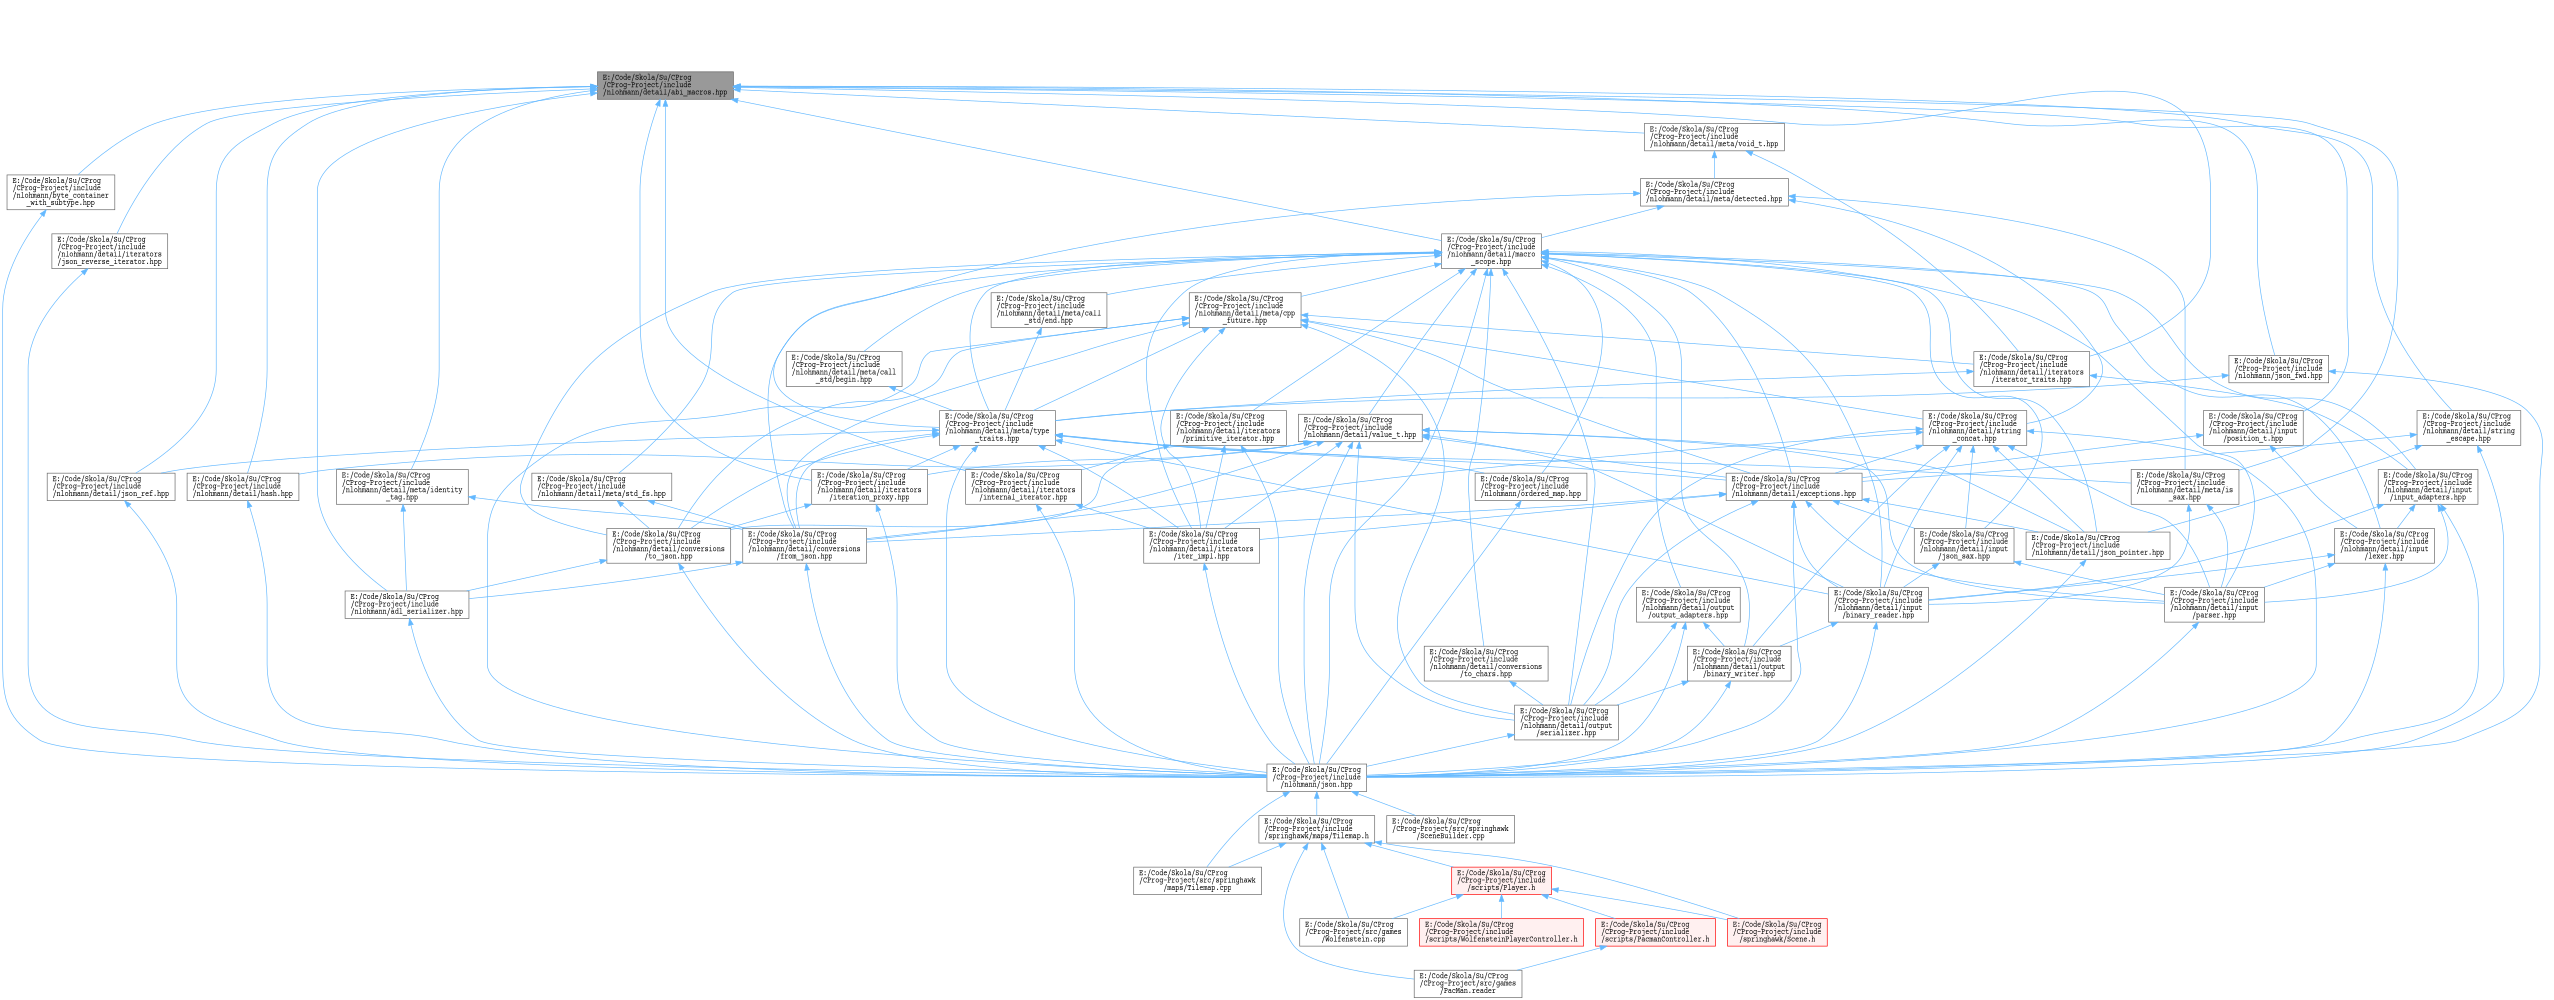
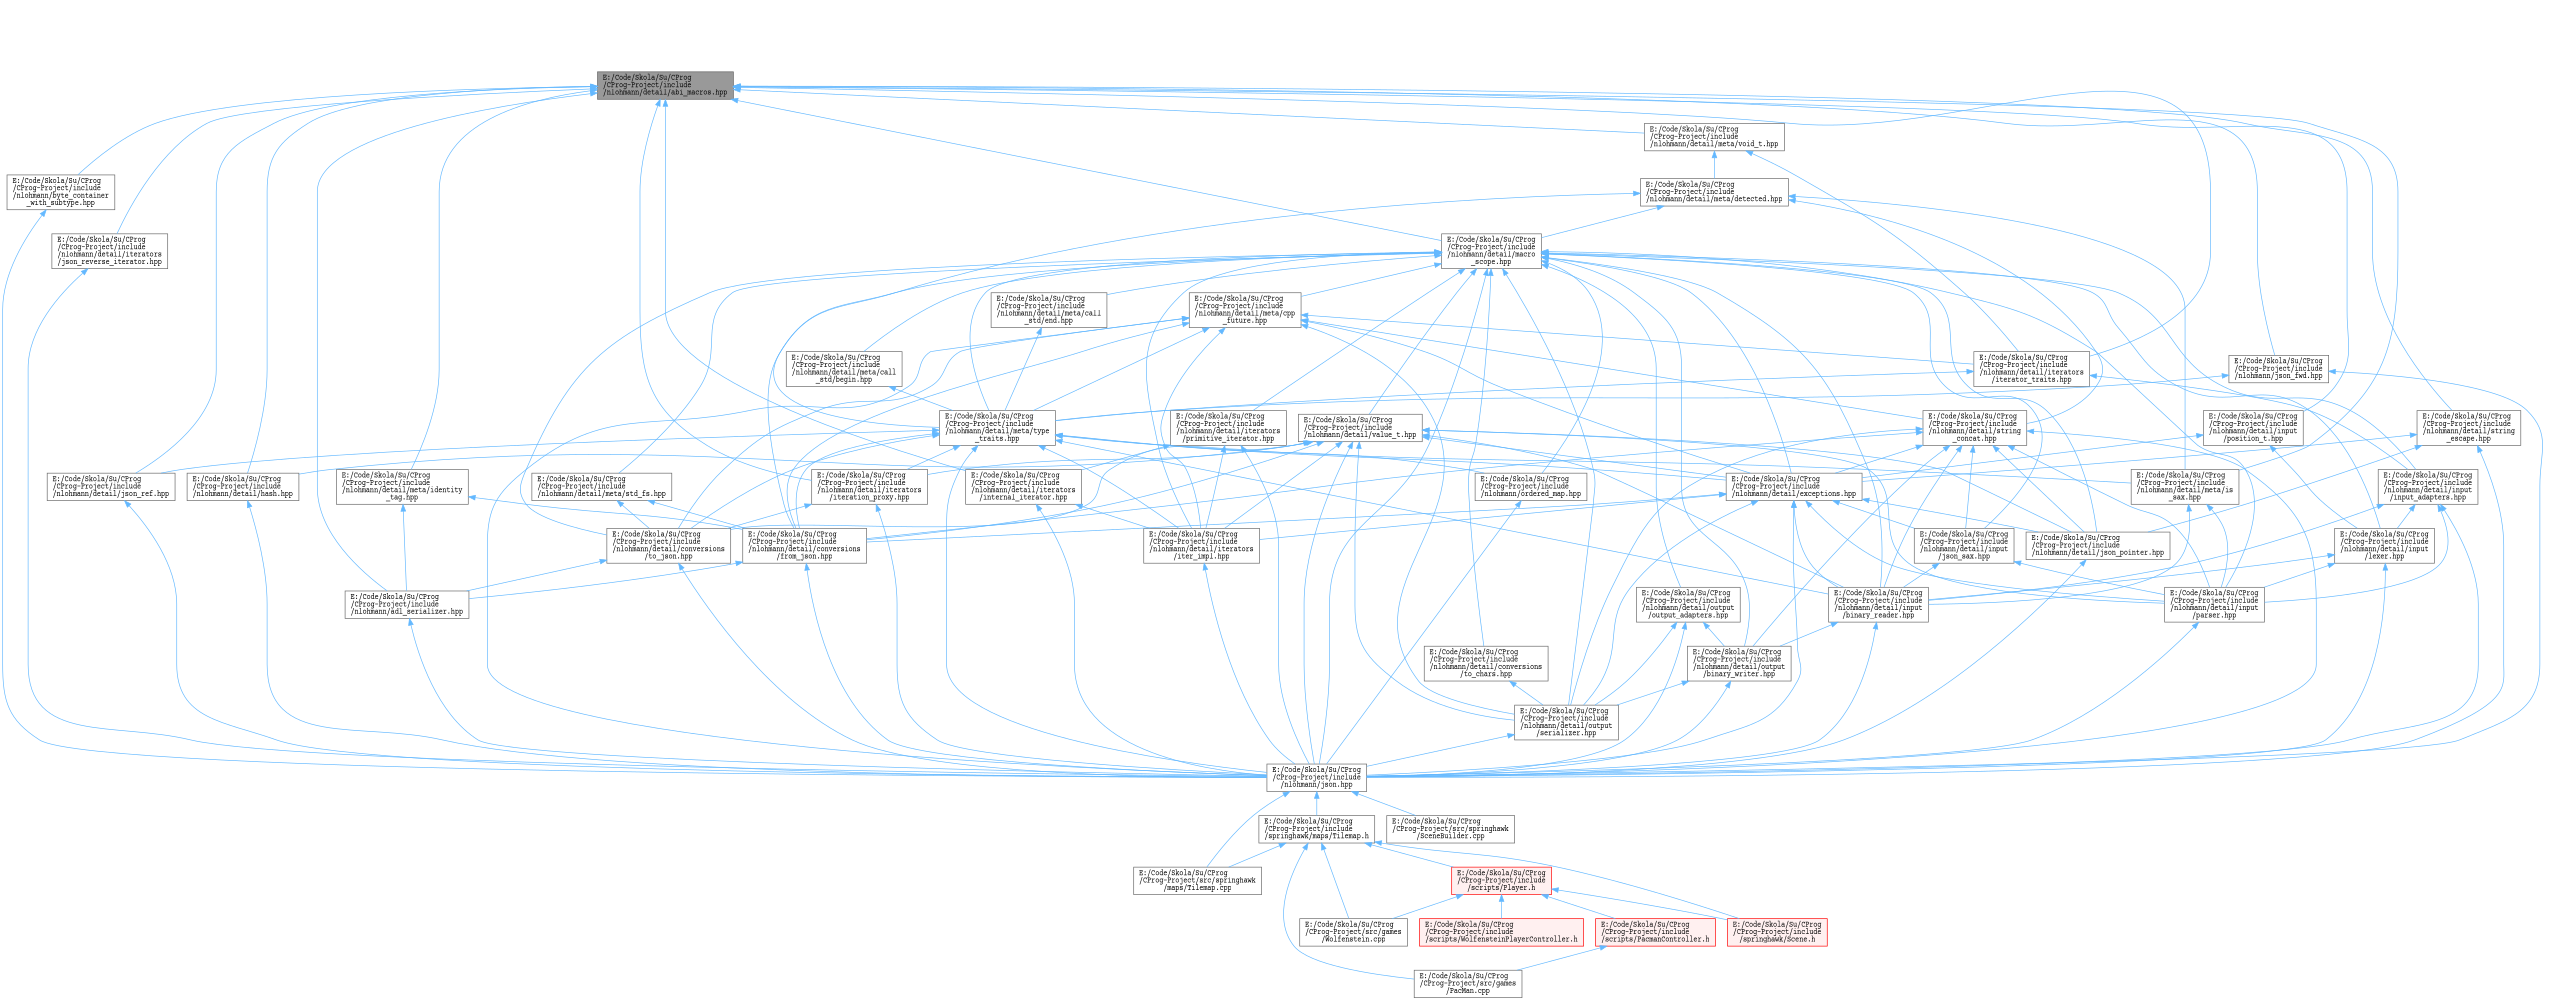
(1468, 984) -> (1468, 984)
